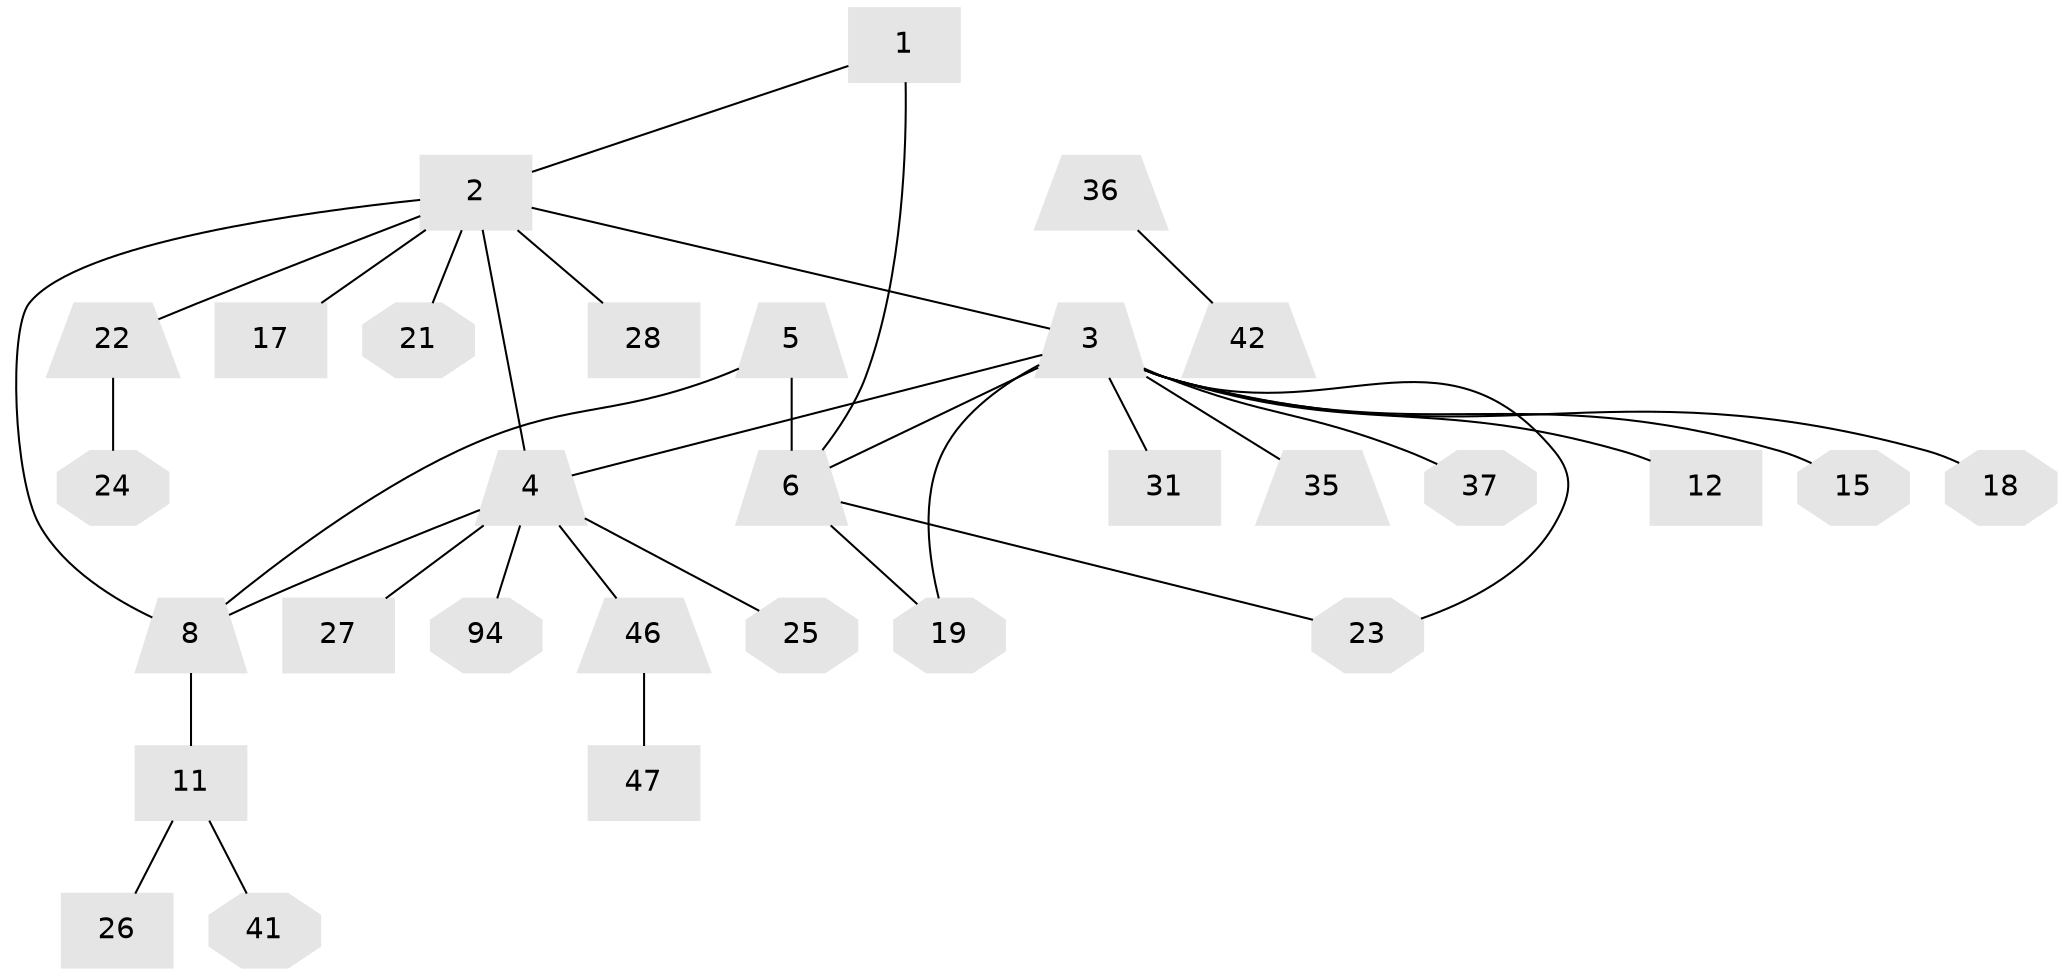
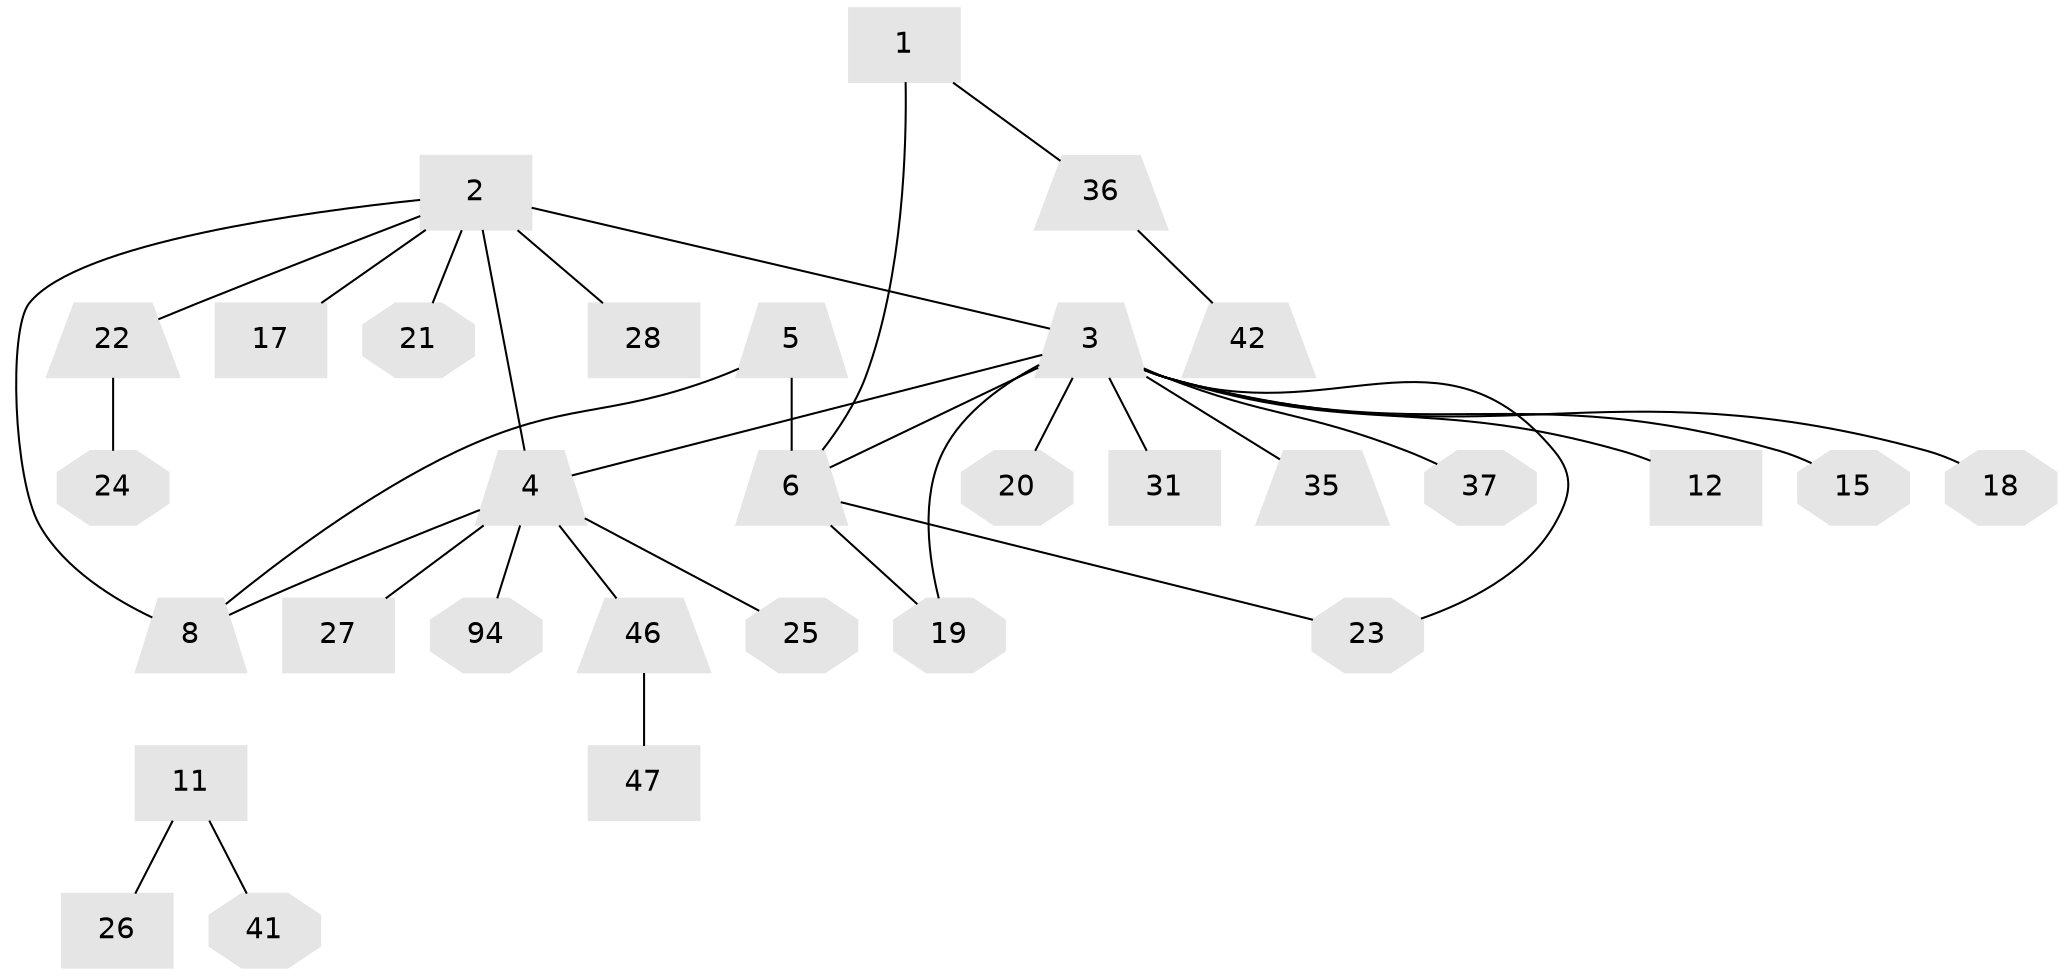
(690, 119) -> (1007, 122)
none -> (1017, 488)
(191, 710) -> none
